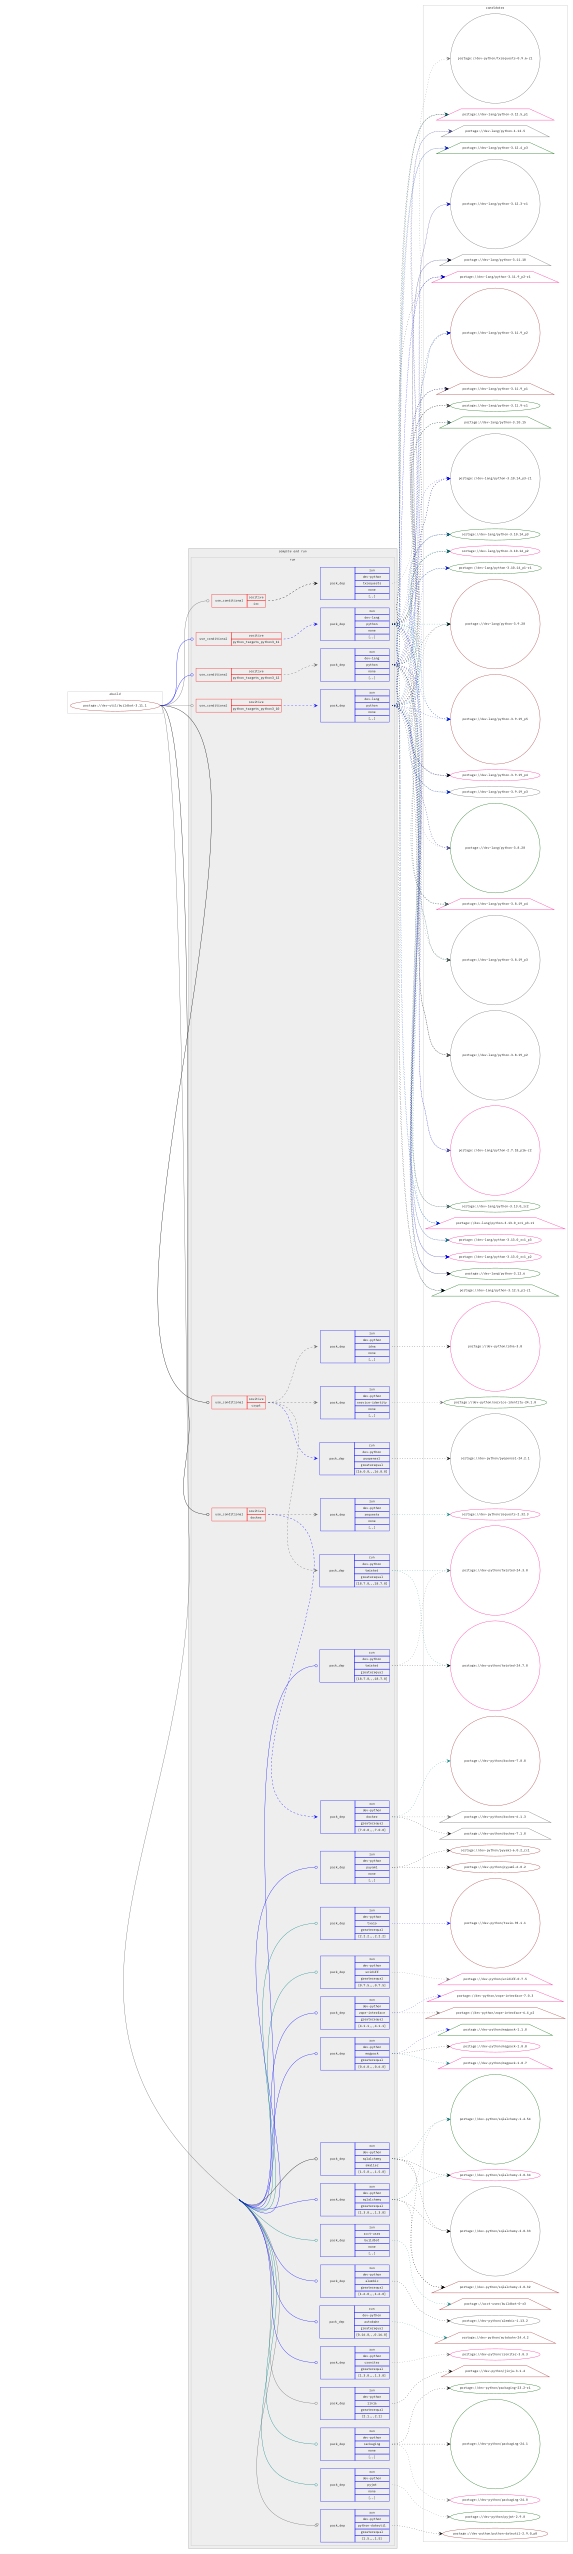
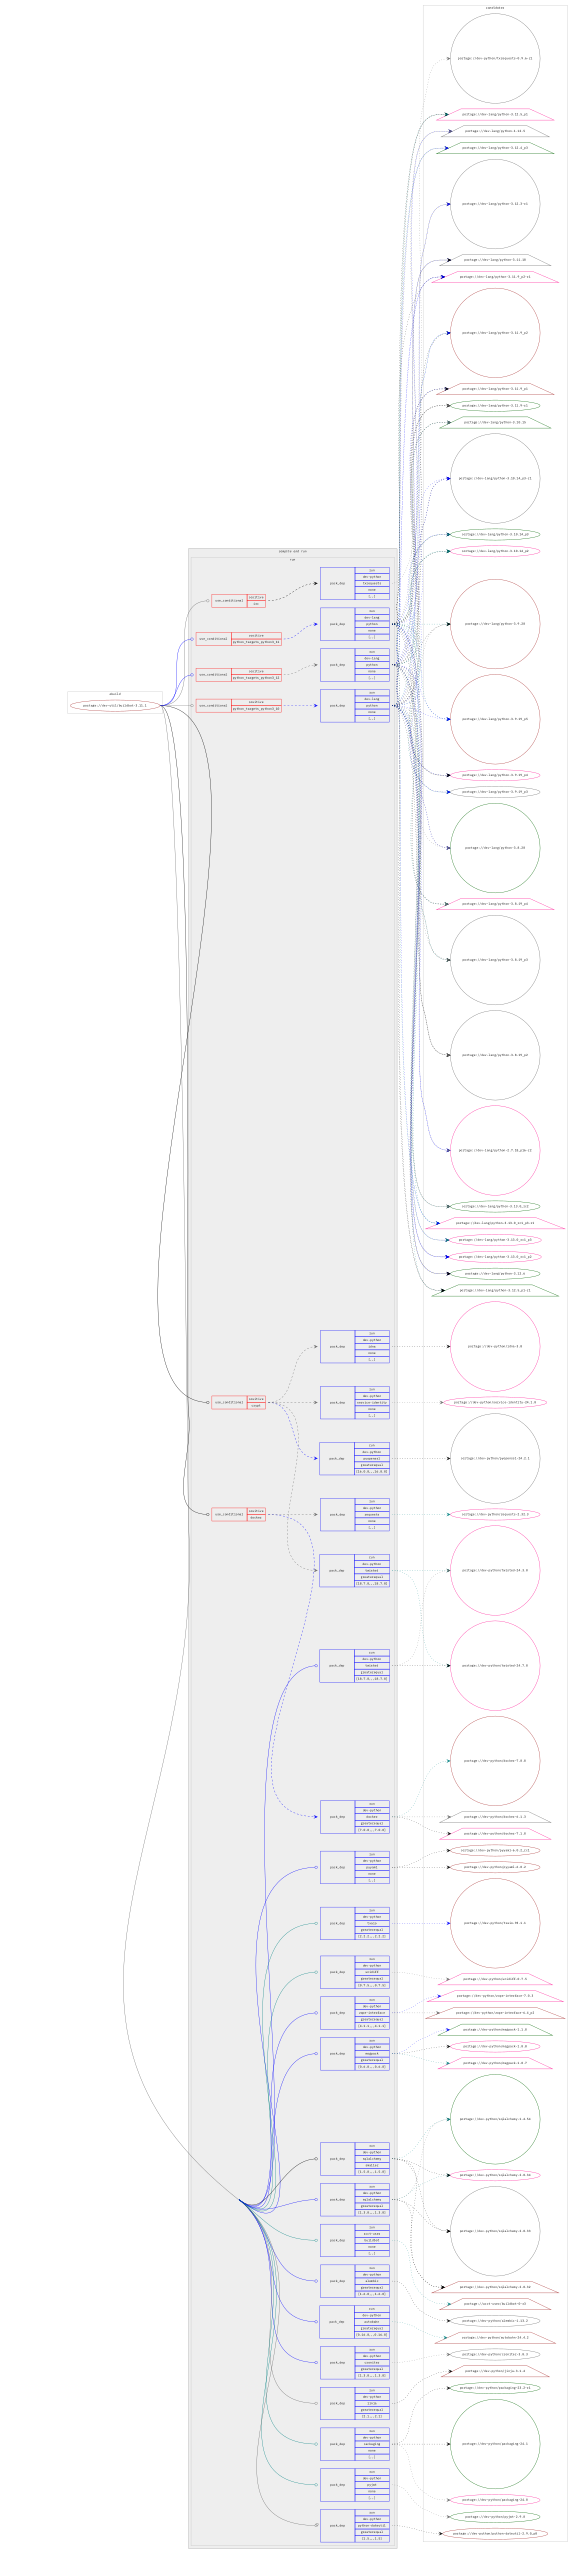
(495, 568) -> none
(495, 1402) -> (495, 1402)
(495, 1834) -> (495, 1834)
(495, 2354) -> (495, 2354)
